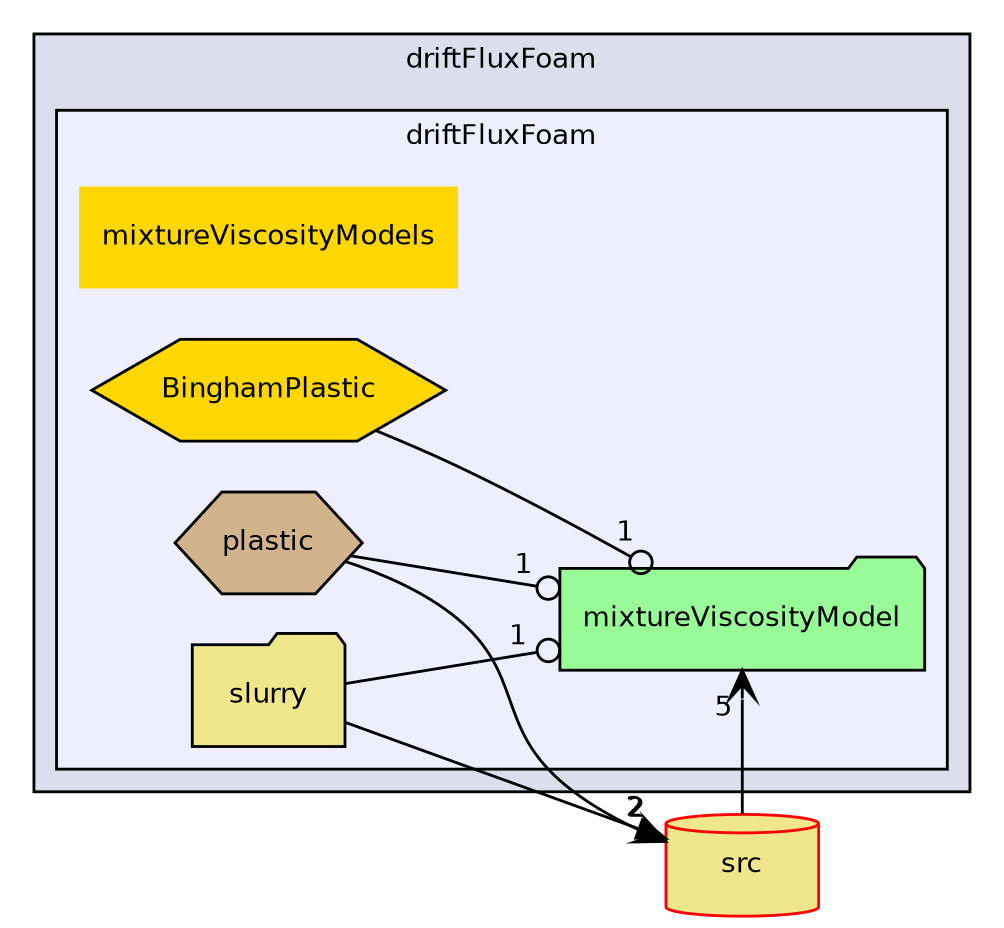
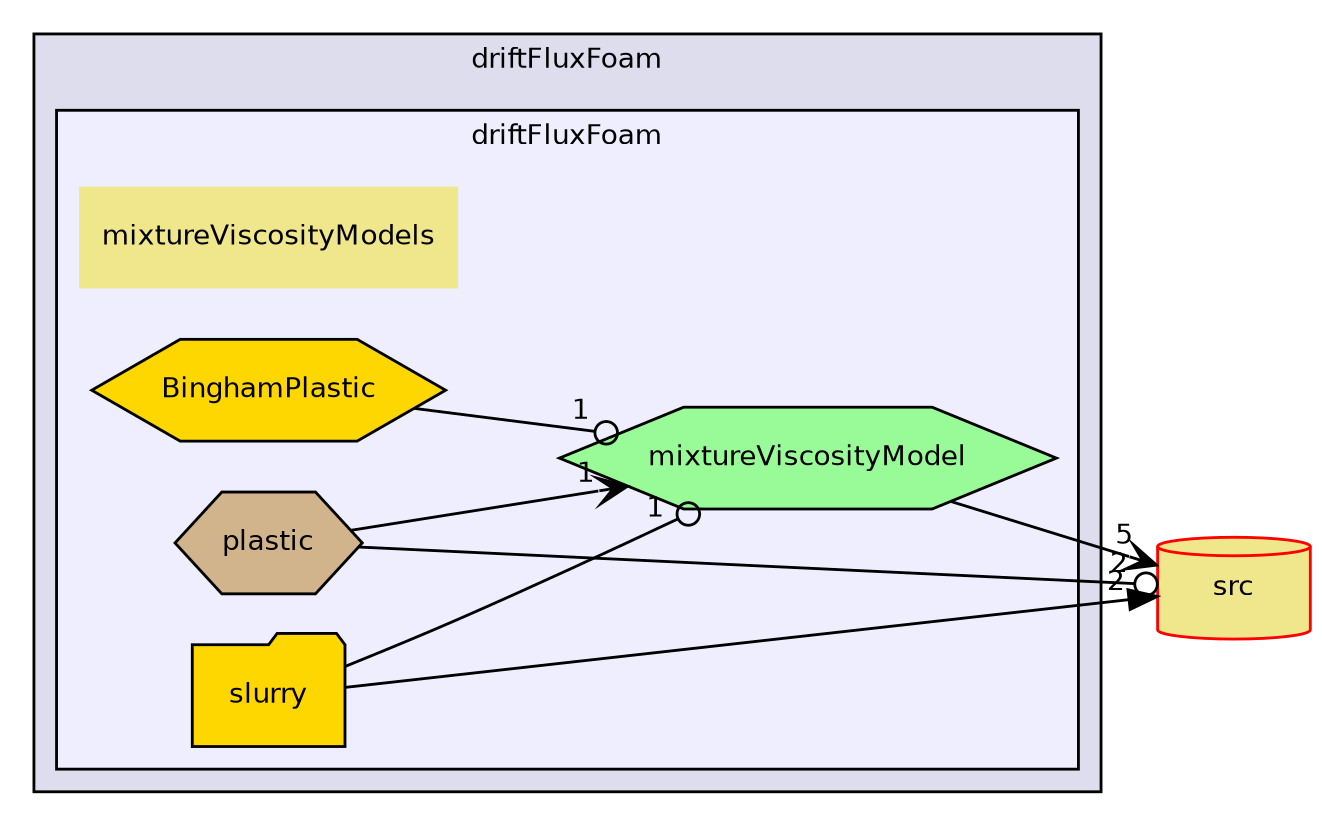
(269, 238) -> (269, 238)
(444, 571) -> (475, 511)
(742, 619) -> (808, 458)
(504, 684) -> (747, 565)
(269, 696) -> (269, 696)
(742, 751) -> (1040, 529)
